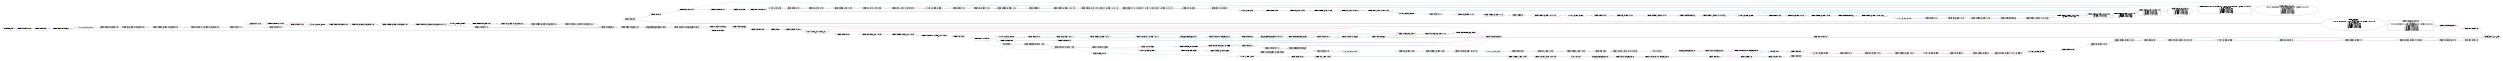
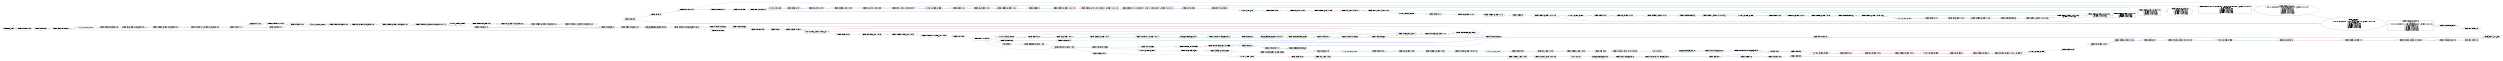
(656, 27) -> (656, 27)
(8, 29) -> (8, 29)
(816, 32) -> (816, 32)
none -> (1378, 51)
